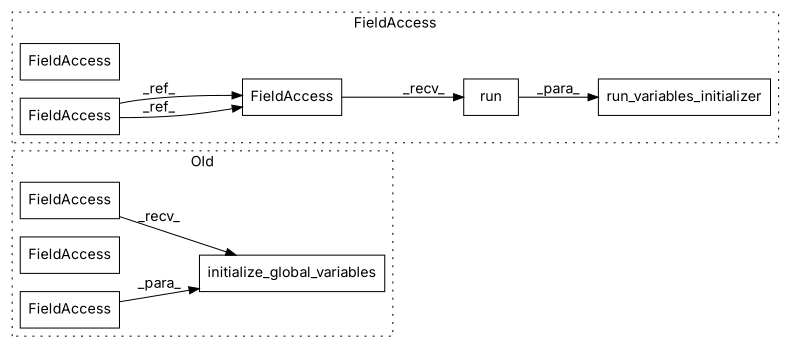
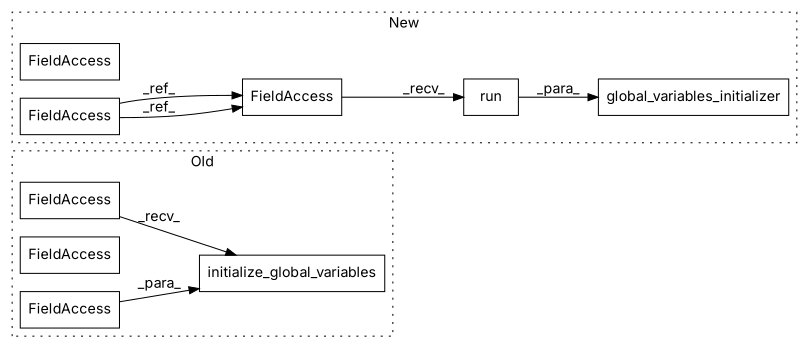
(395, 24) -> (404, 24)
(684, 97) -> (694, 97)
